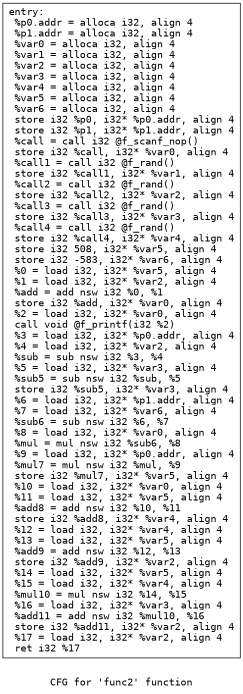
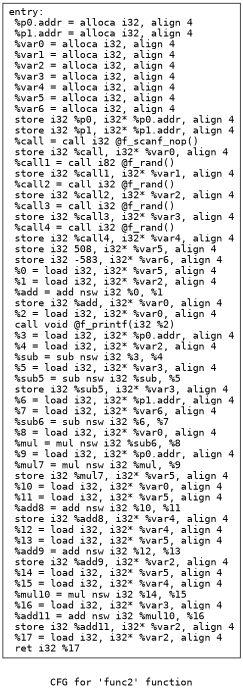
(92, 163) -> (92, 163)
